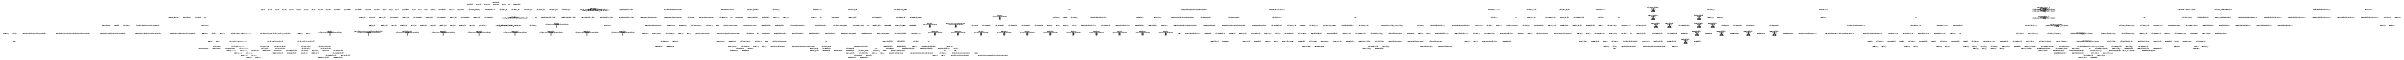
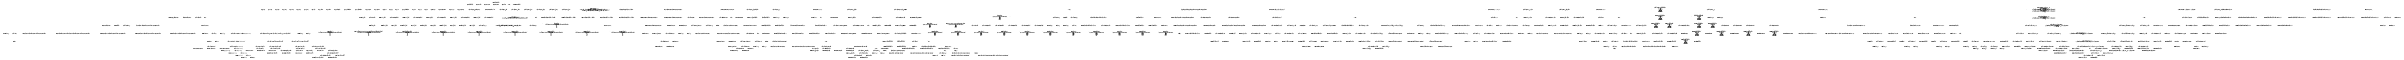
(814, 49) -> (815, 49)
